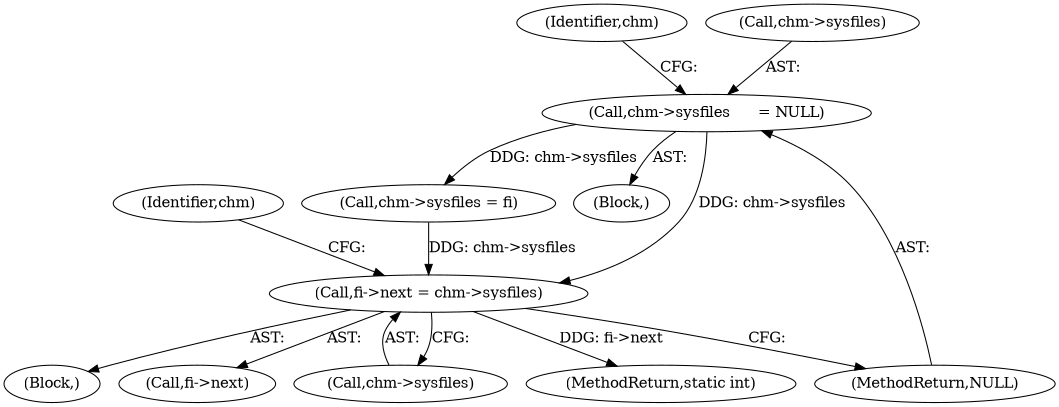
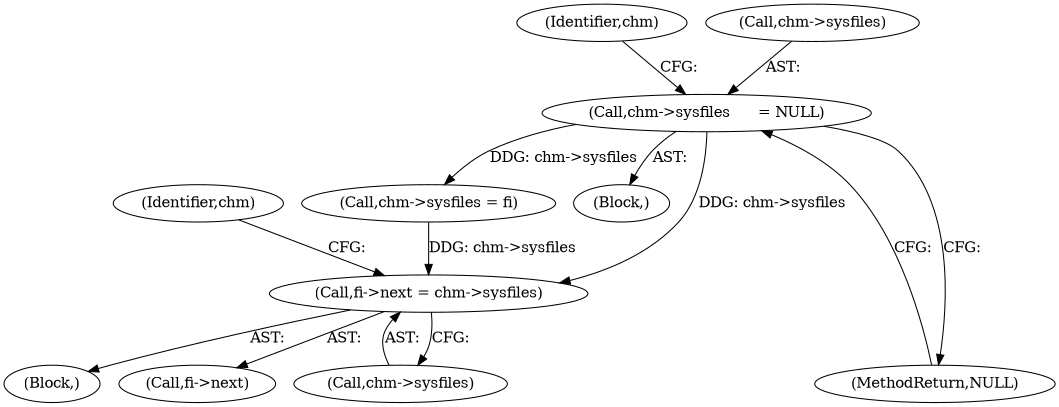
(915, 248) -> (915, 248)
(691, 335) -> (933, 209)
(661, 384) -> none
